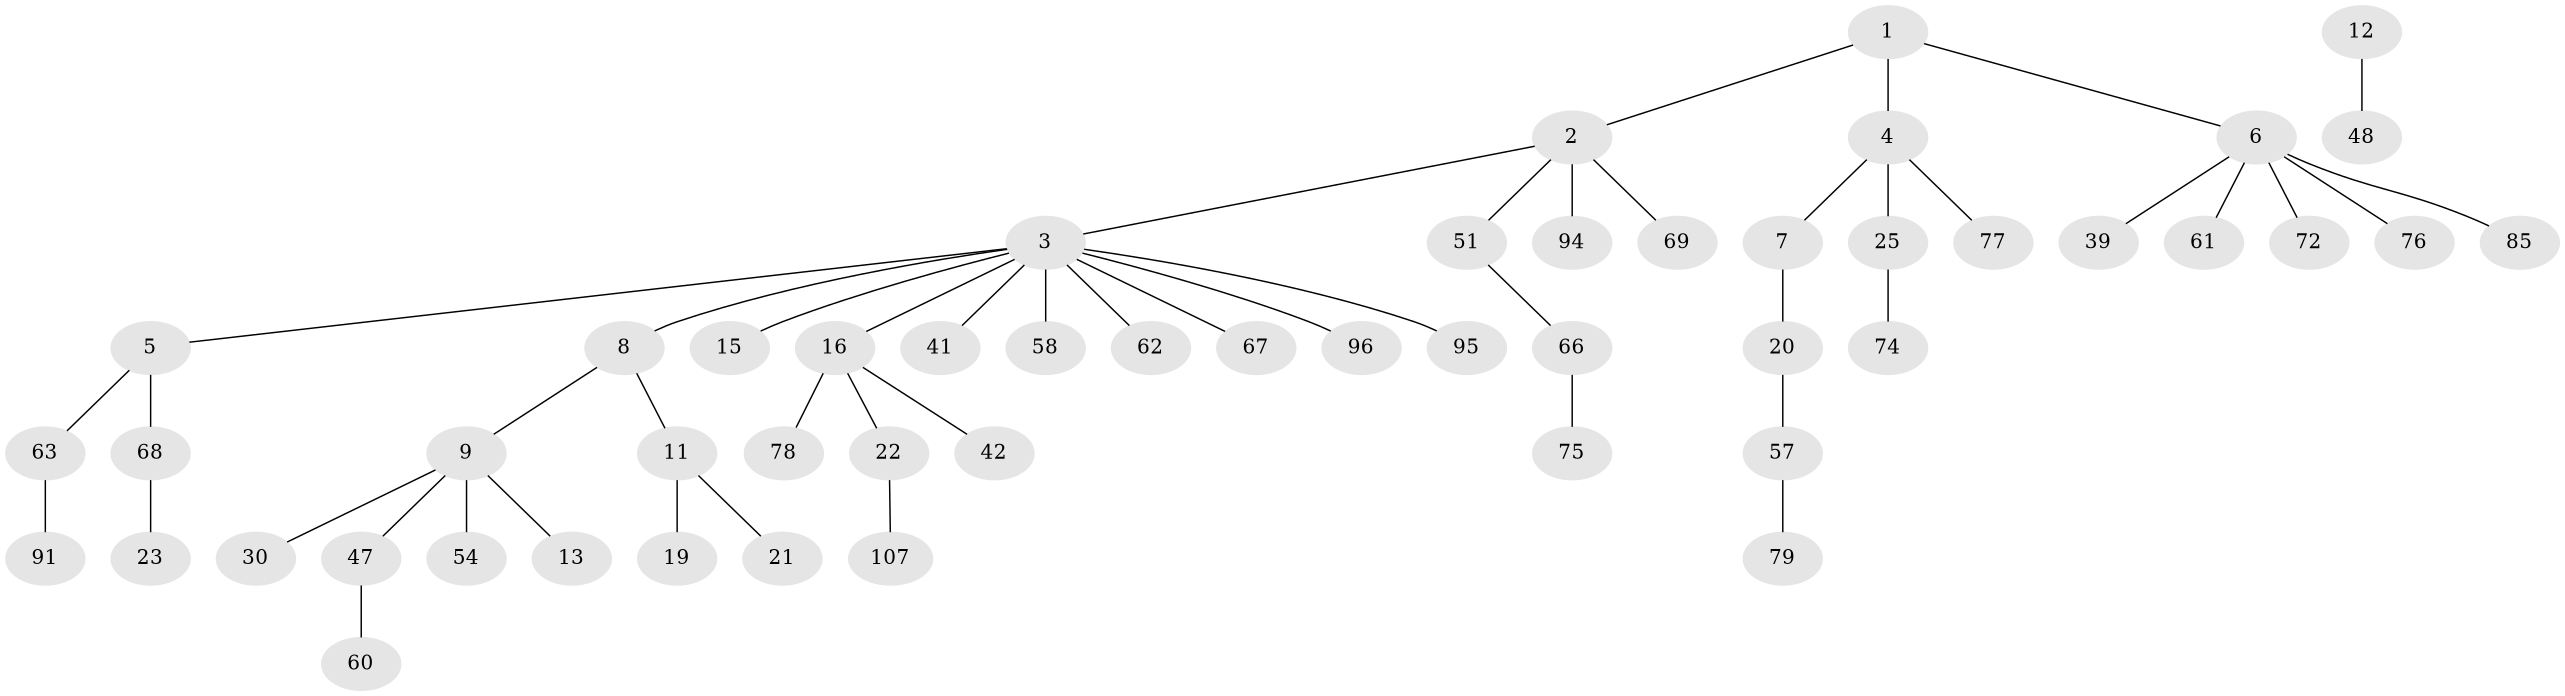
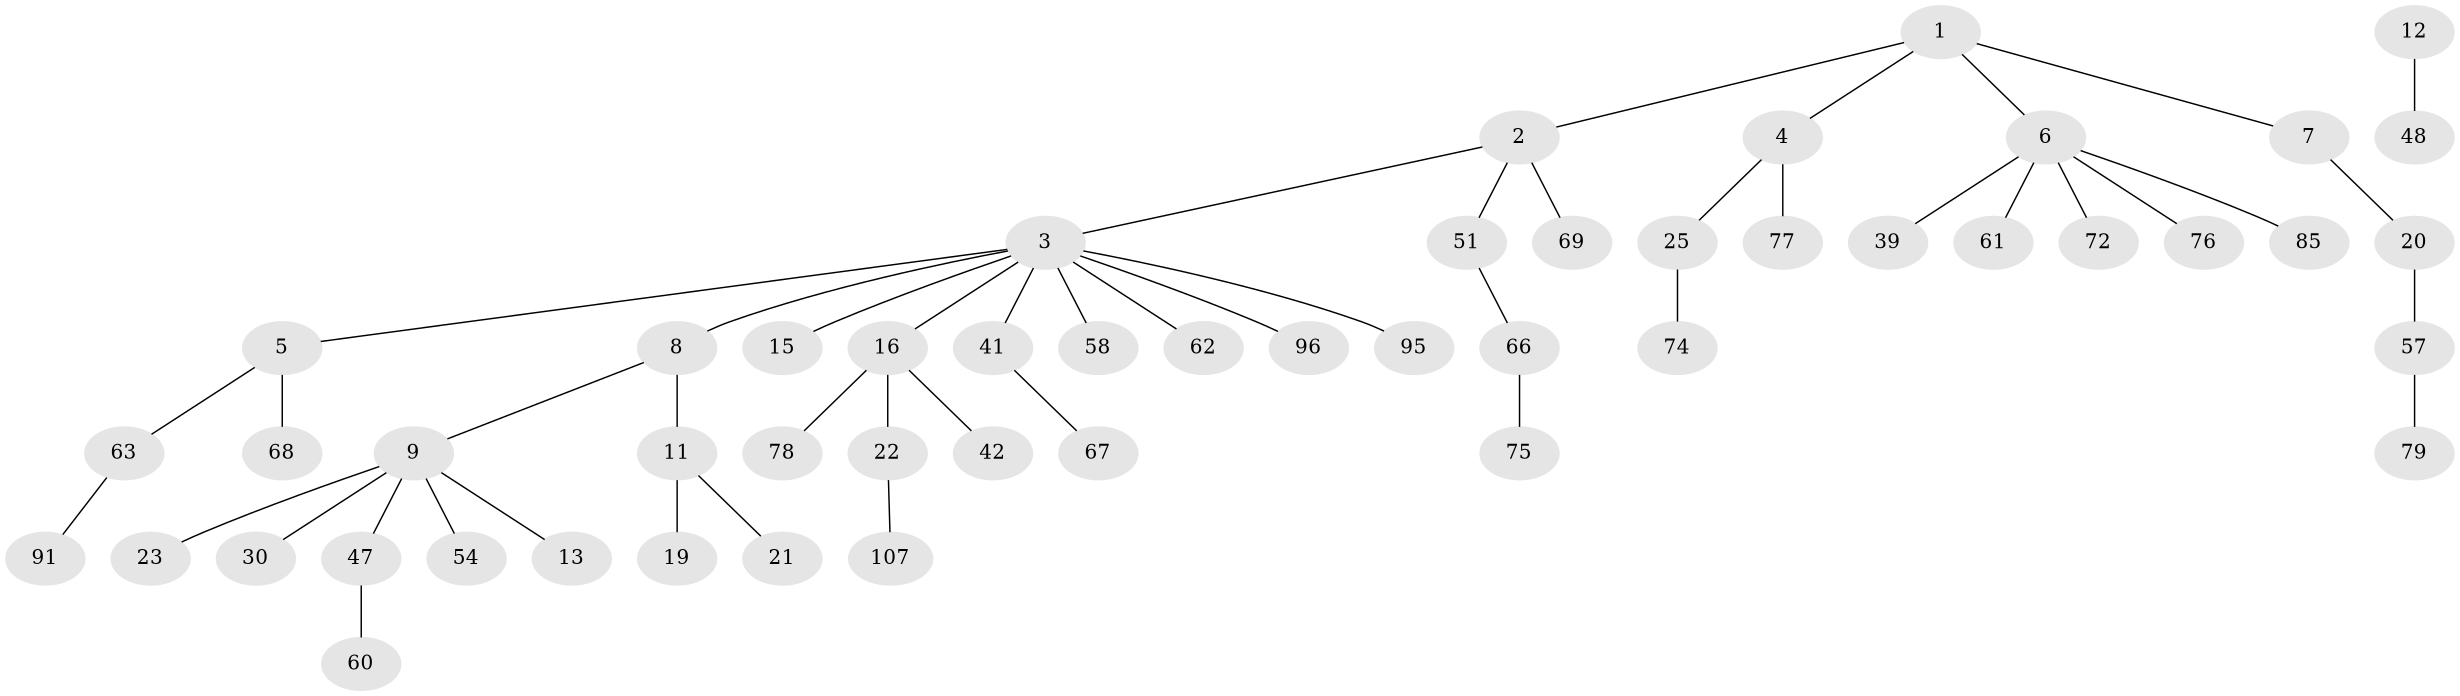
(1836, 190) -> (2125, 85)
(1572, 243) -> none
(1151, 295) -> (1046, 401)
(151, 506) -> (280, 502)
